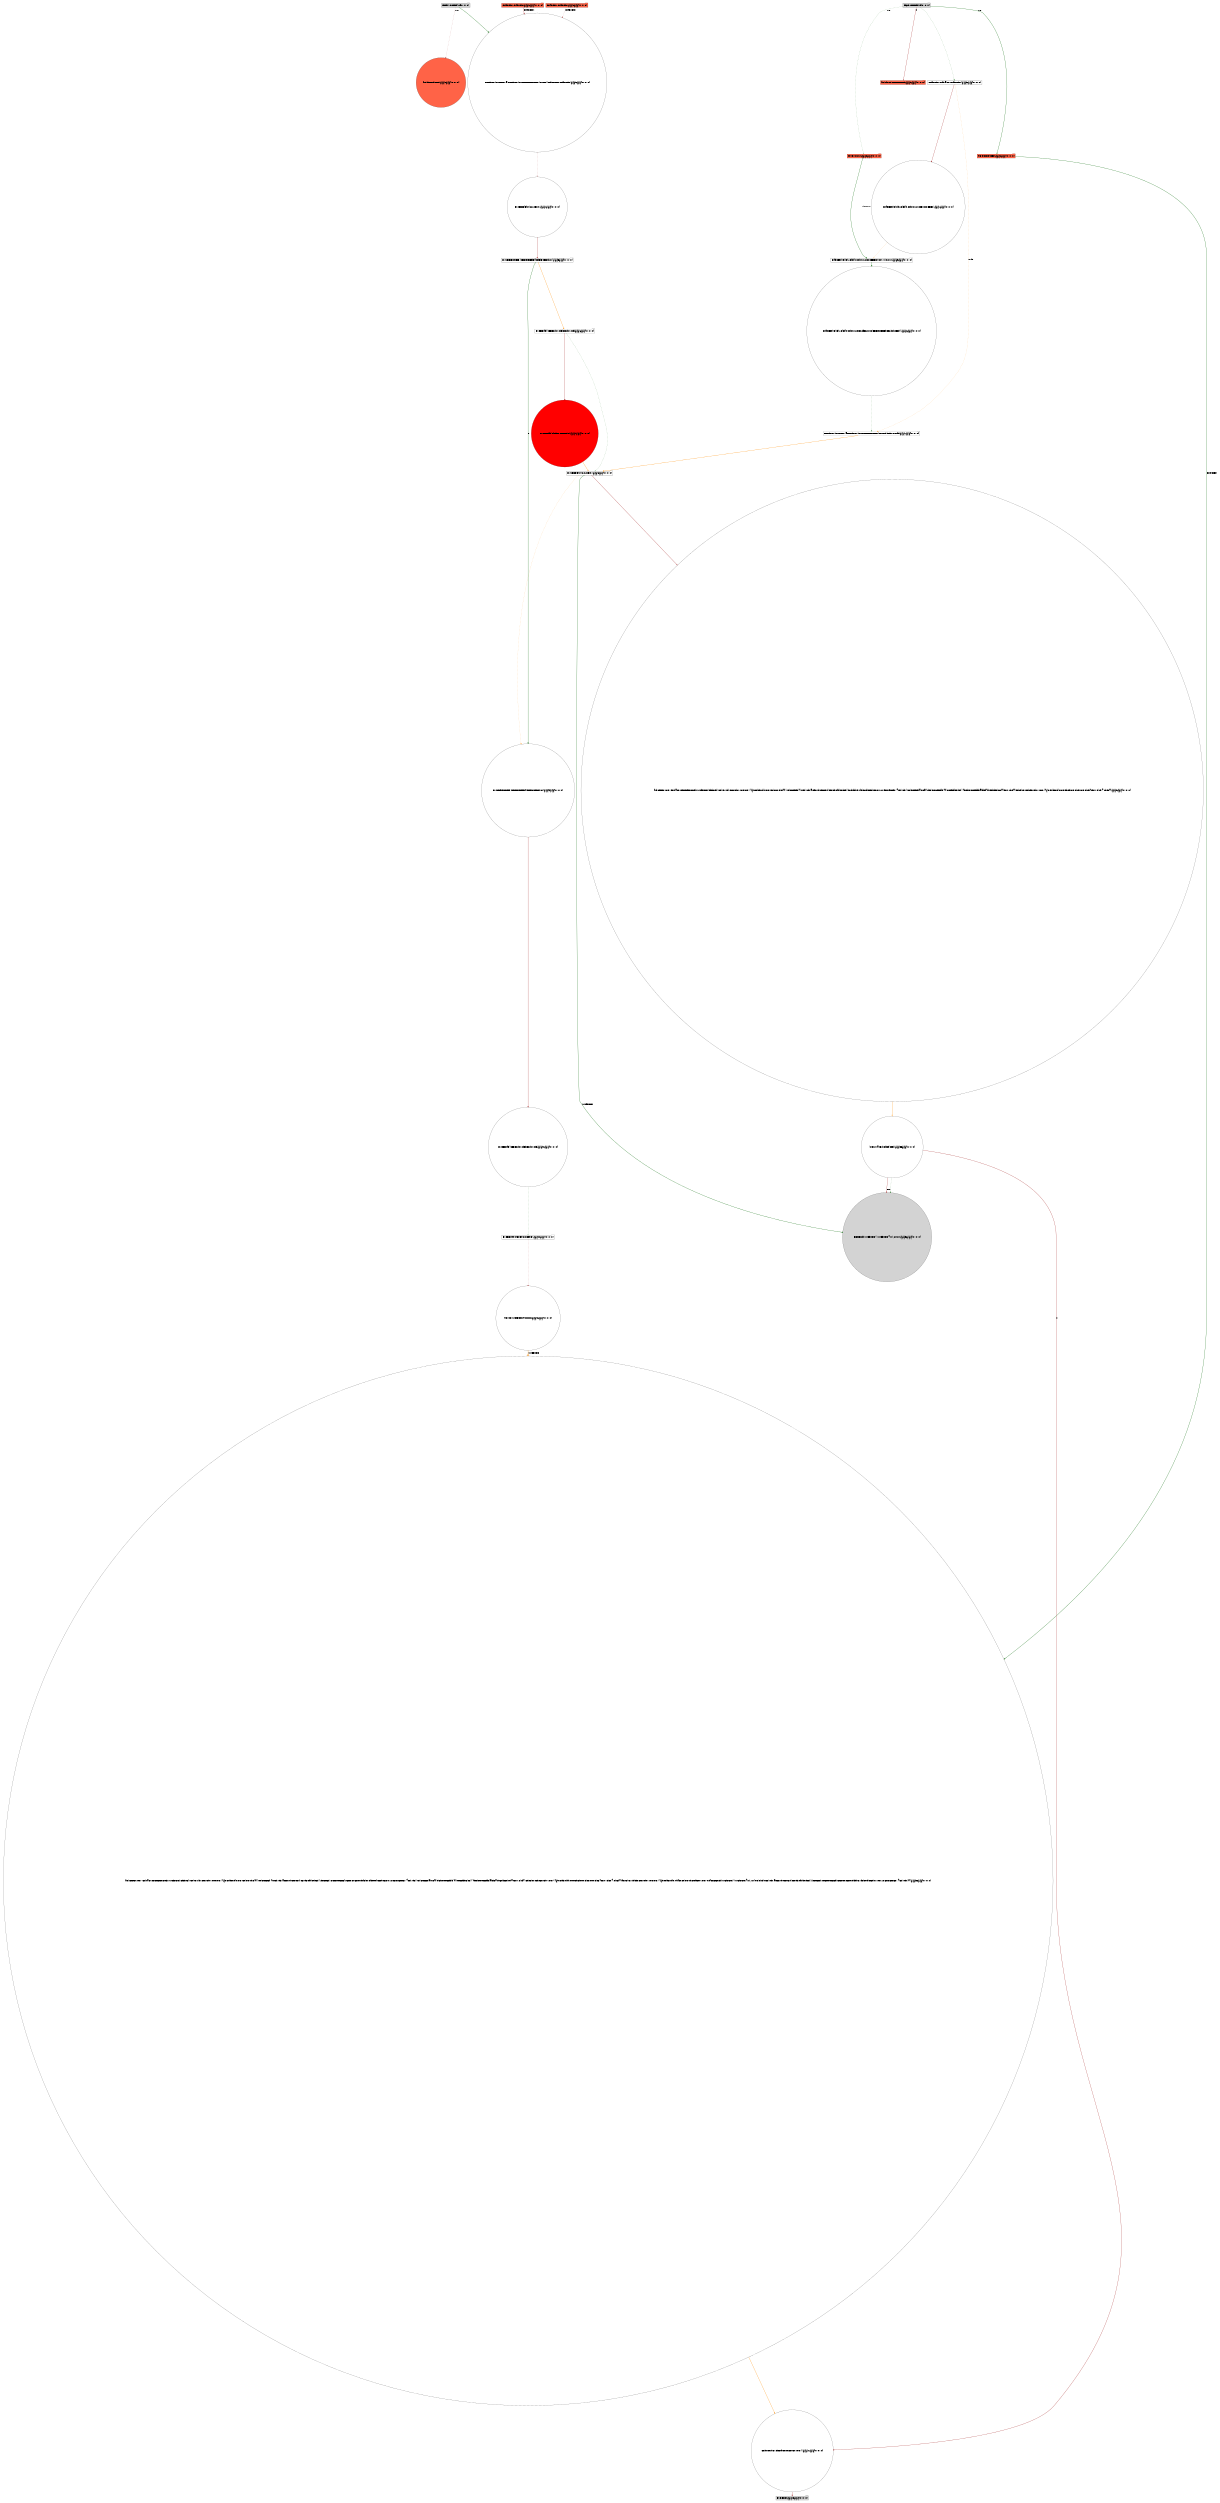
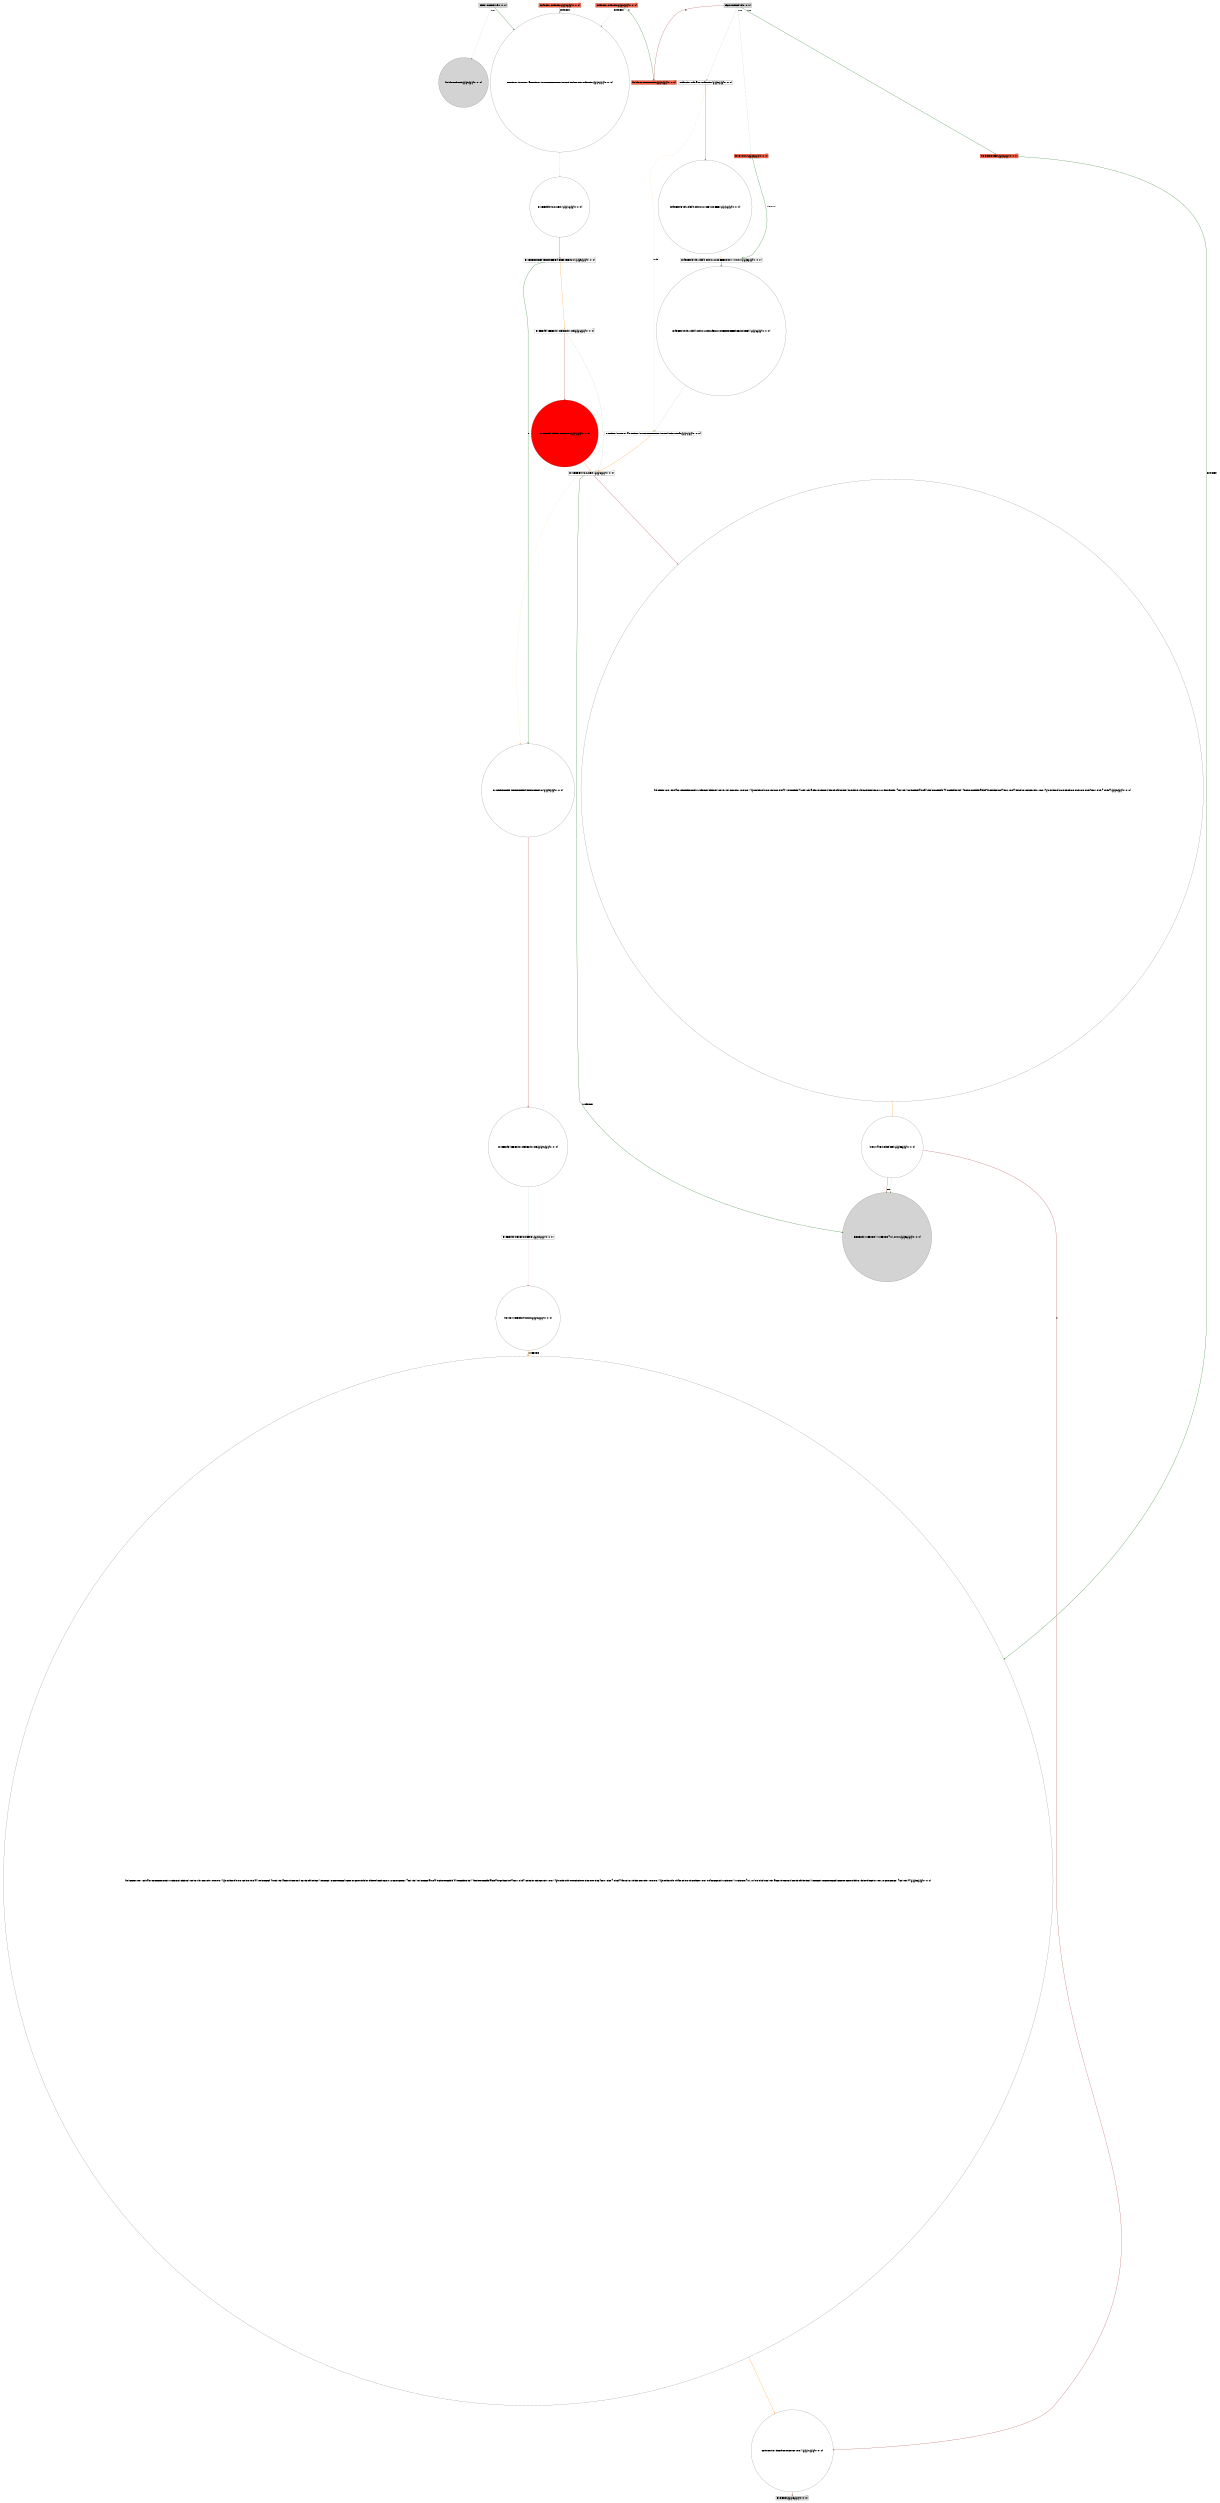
none -> (645, 40)
(441, 83) -> (464, 83)
